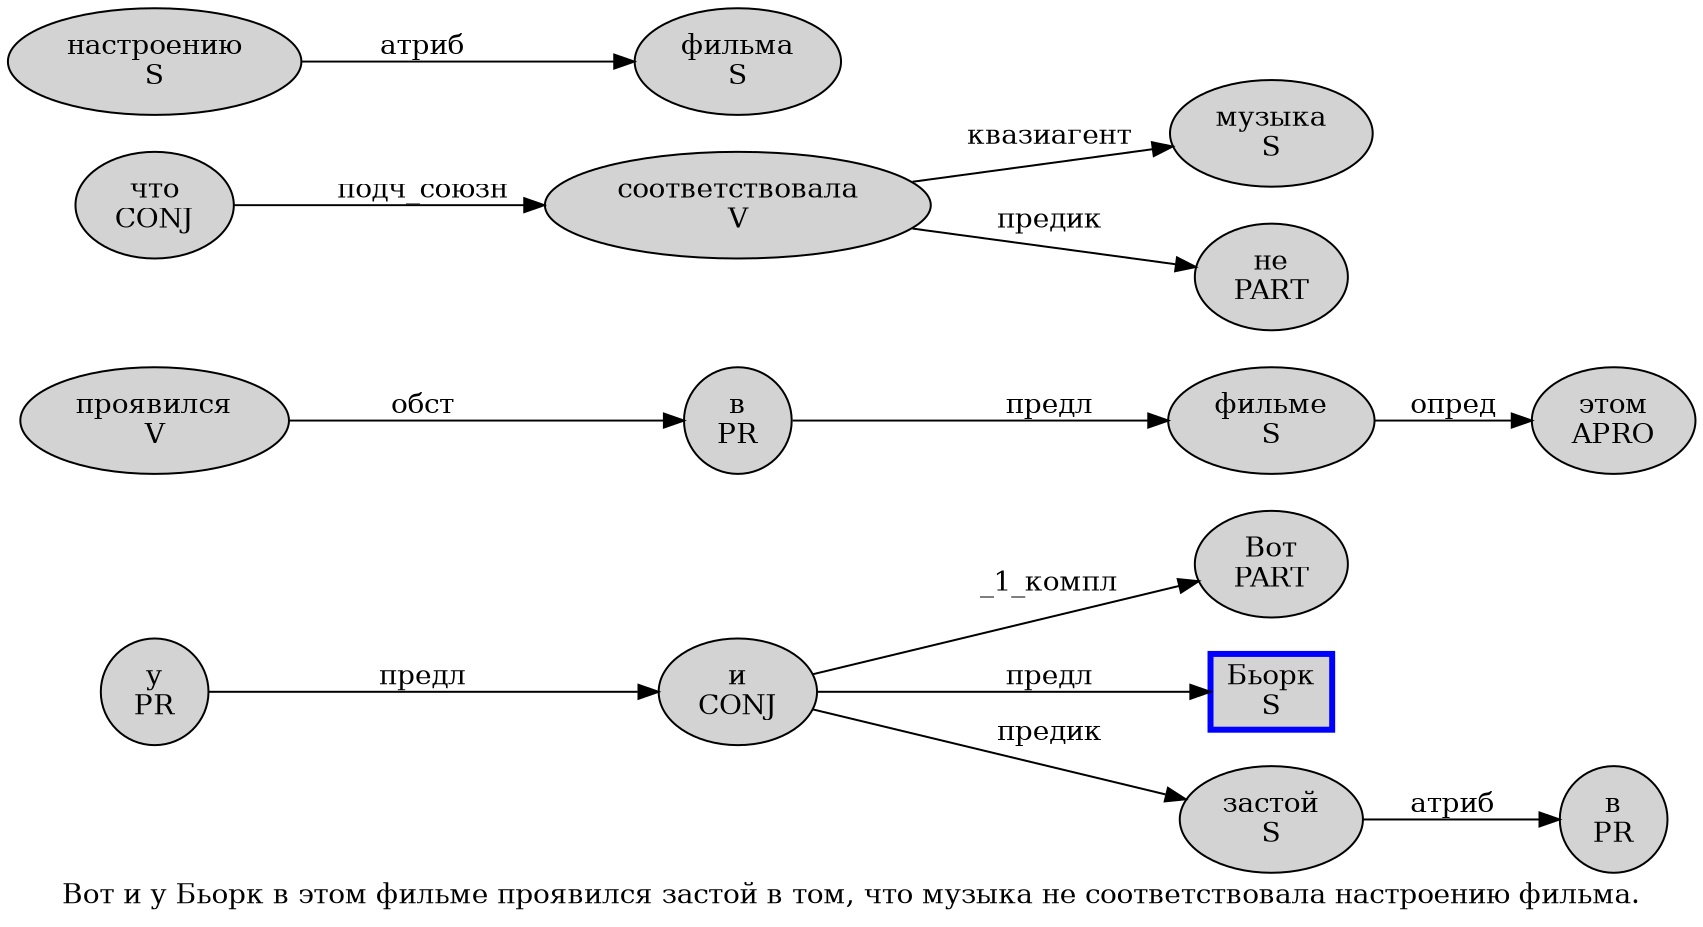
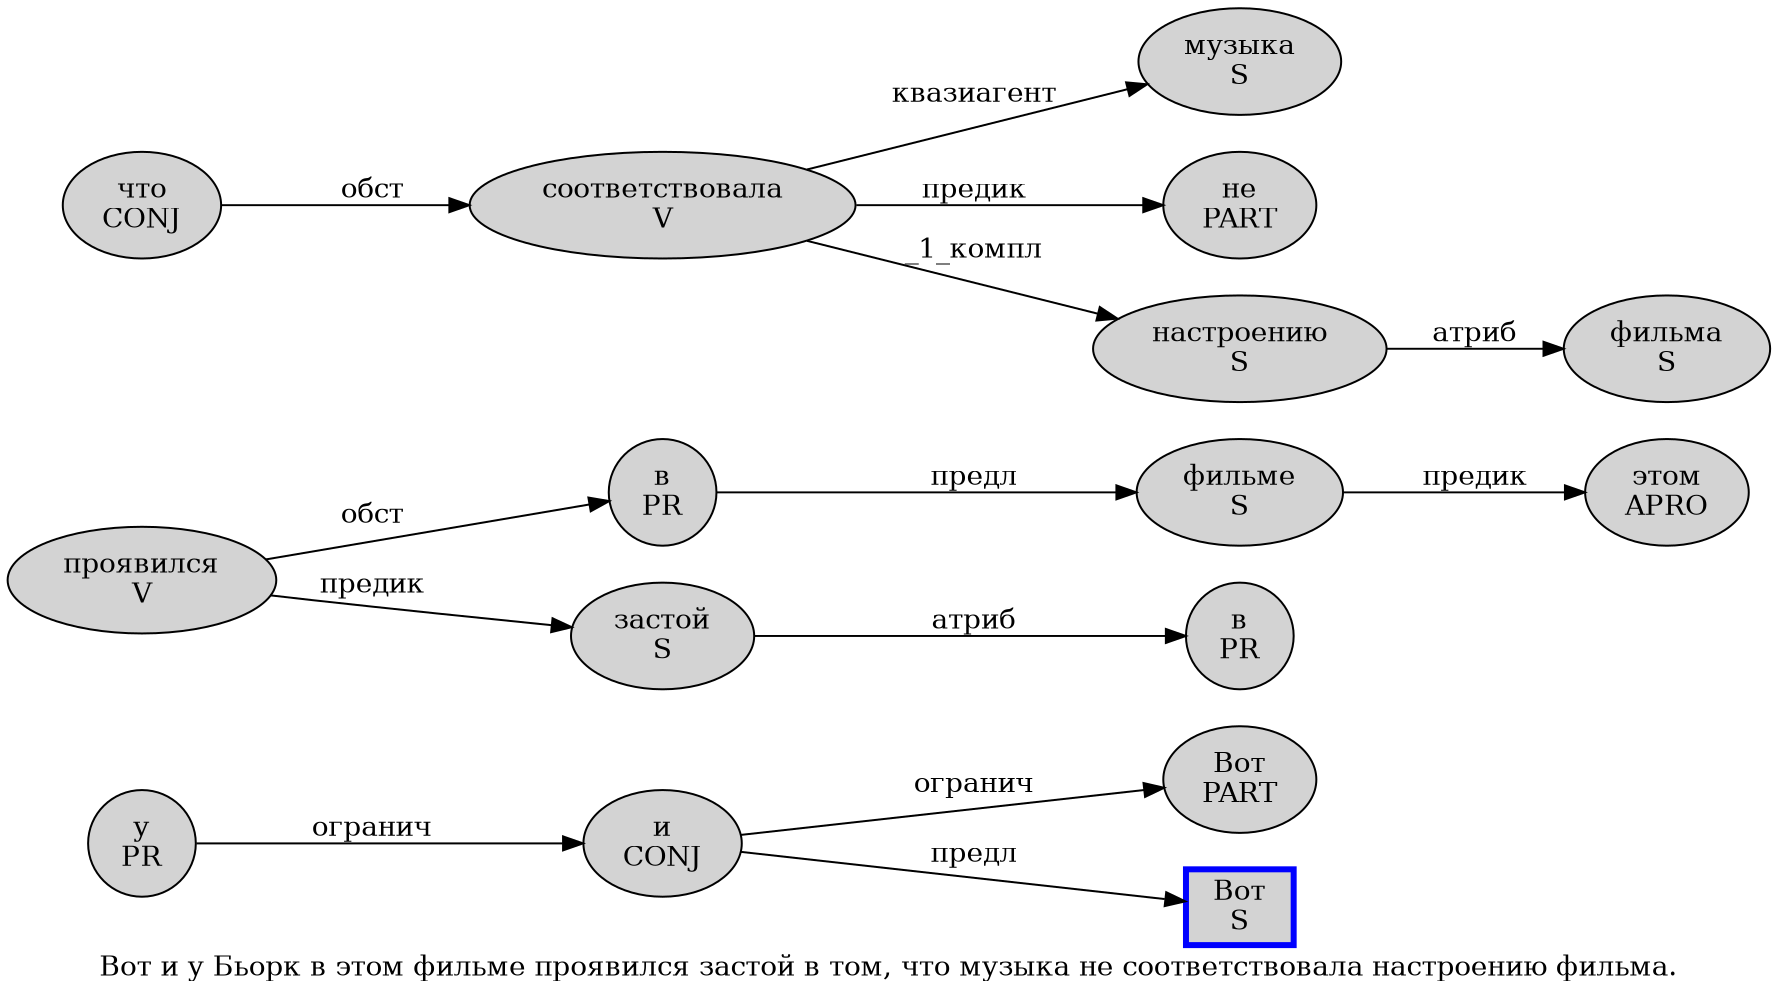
(423, 190) -> (373, 190)
none -> (952, 277)
(1453, 406) -> (1475, 477)
(1050, 583) -> (974, 785)
(423, 677) -> (373, 828)
(1271, 692) -> (1240, 907)
(989, 752) -> (411, 611)
